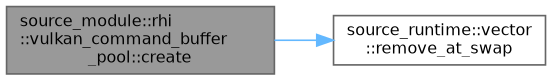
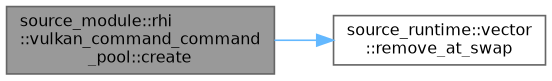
(140, 40) -> (140, 40)
